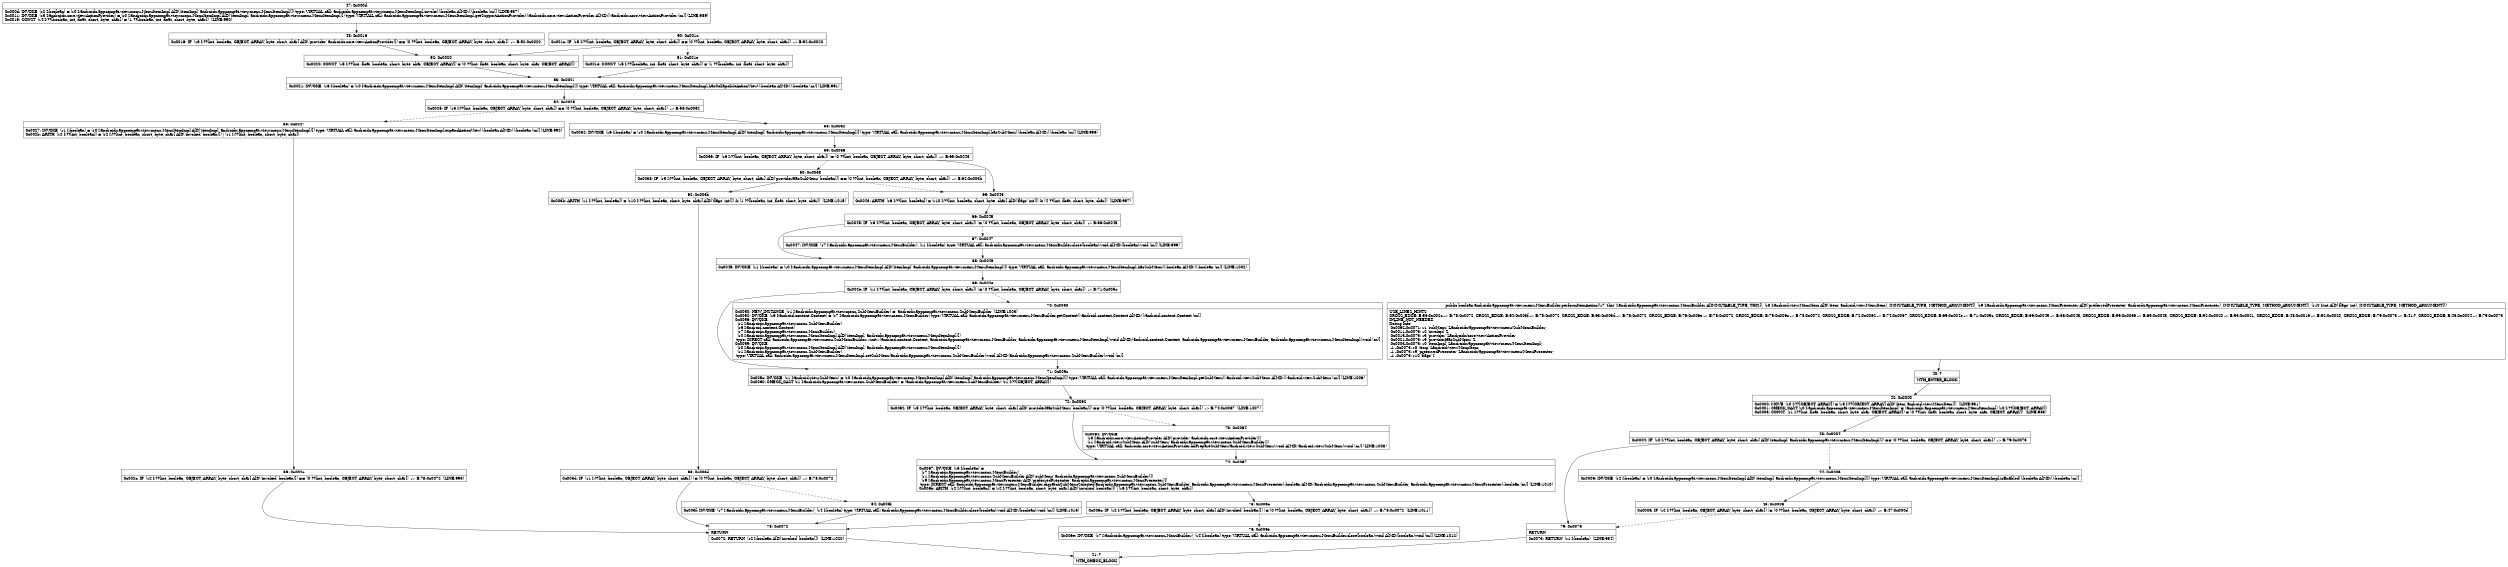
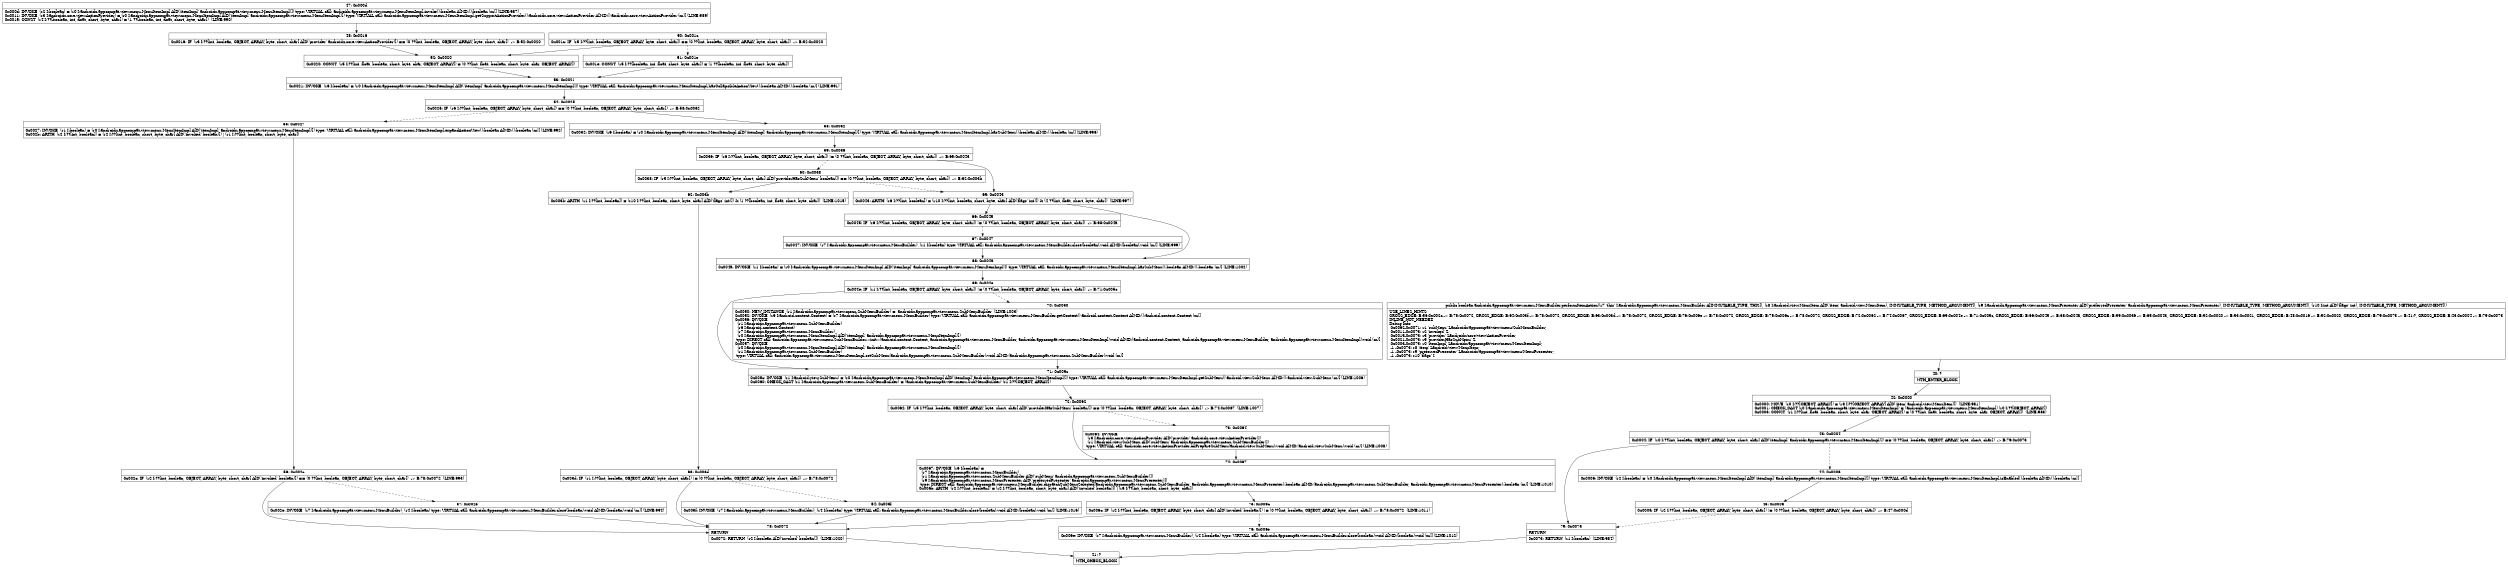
(786, 233) -> (1156, 221)
(753, 344) -> (753, 344)
none -> (467, 508)
